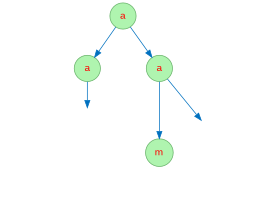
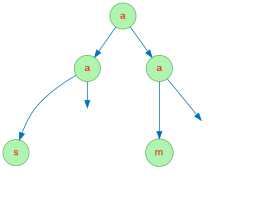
none -> (16, 153)
